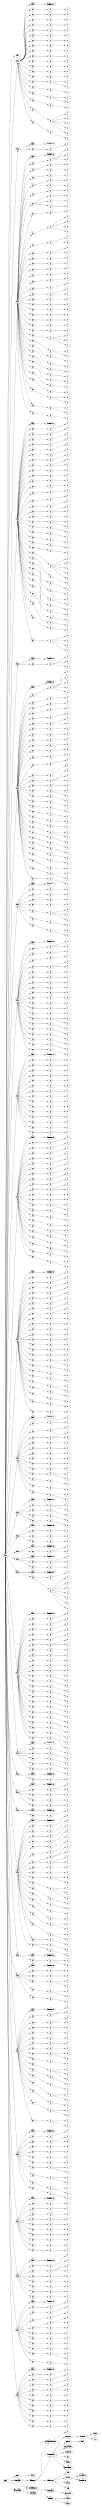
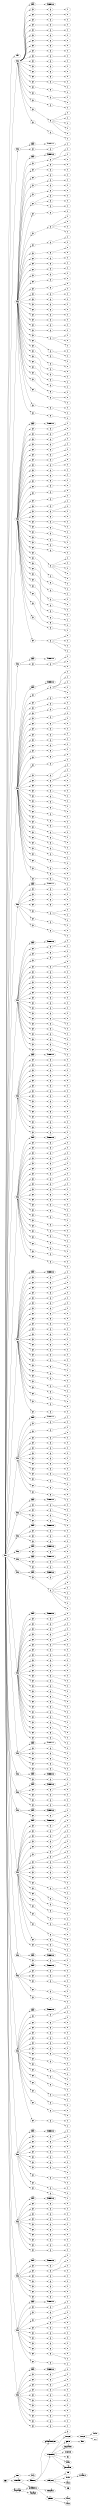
(82, 2481) -> none
(17, 2485) -> (25, 2484)
(68, 2493) -> none
